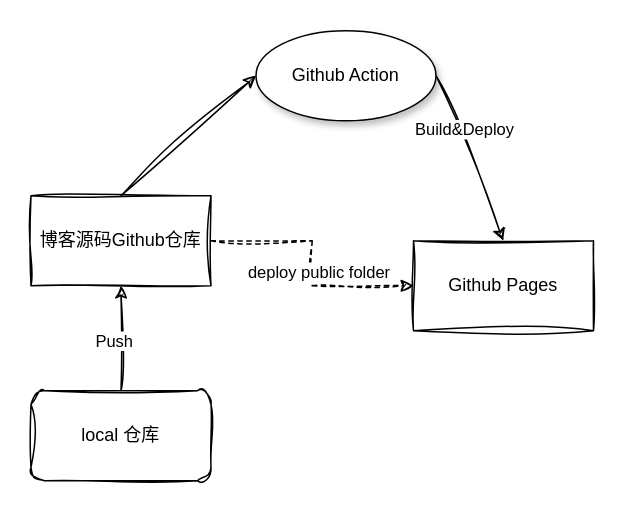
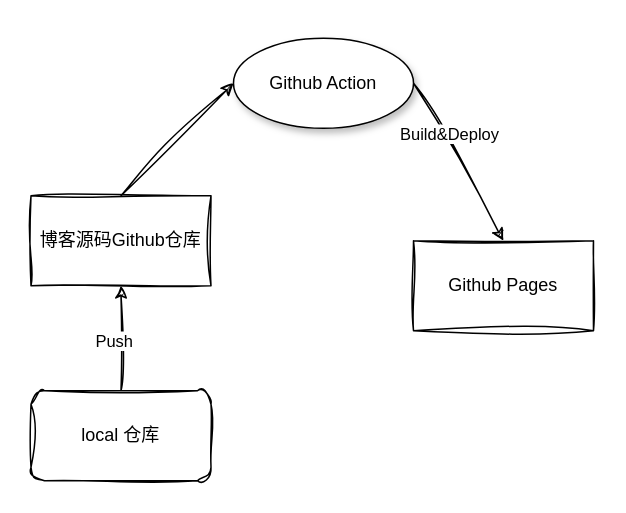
(346, 76) -> (323, 83)
(312, 259) -> none
